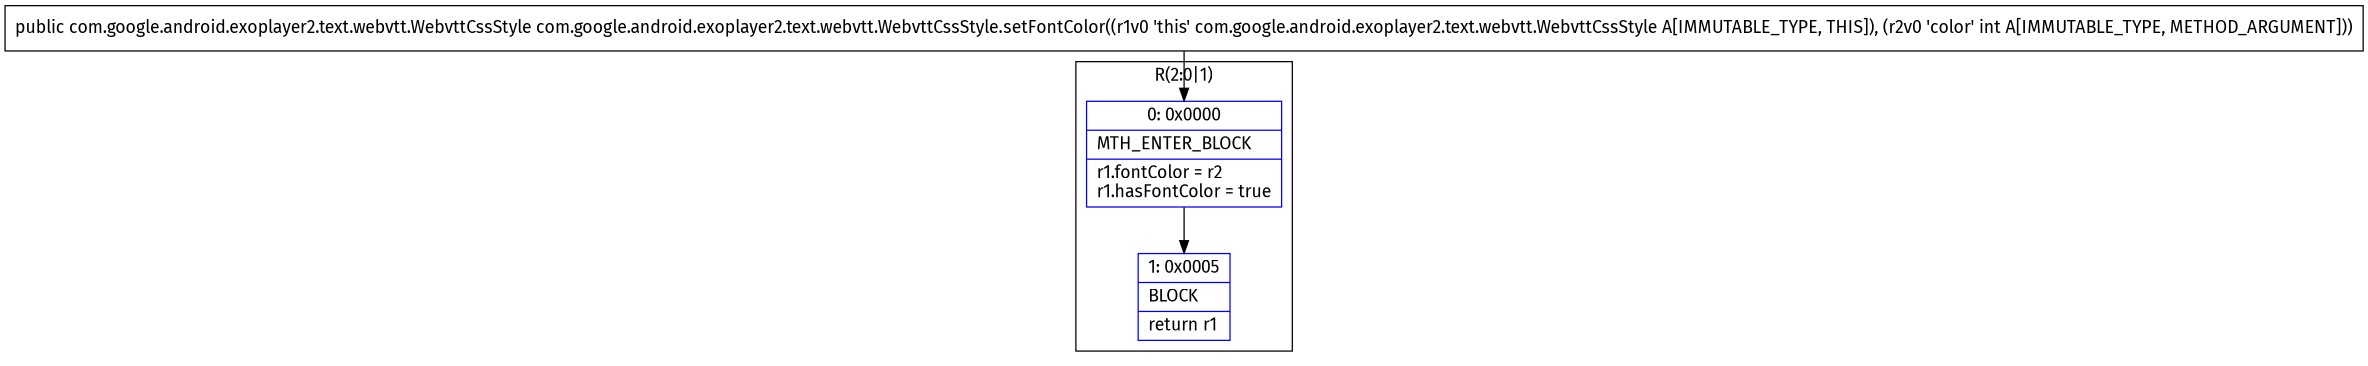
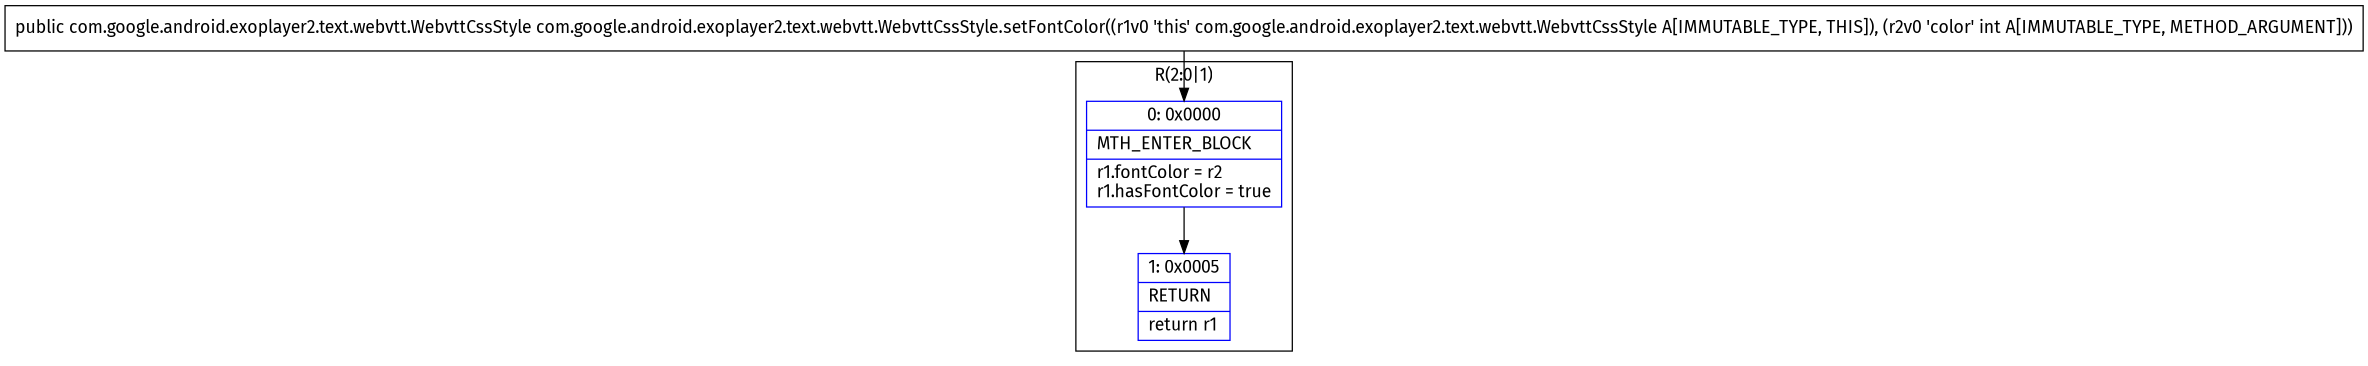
(1173, 296) -> (1180, 296)
